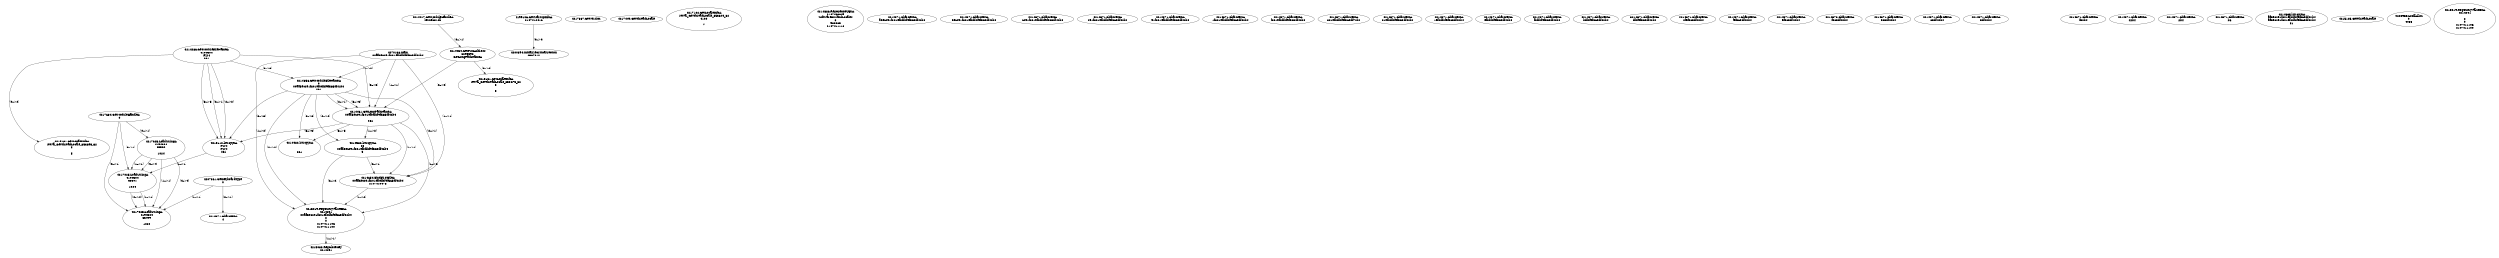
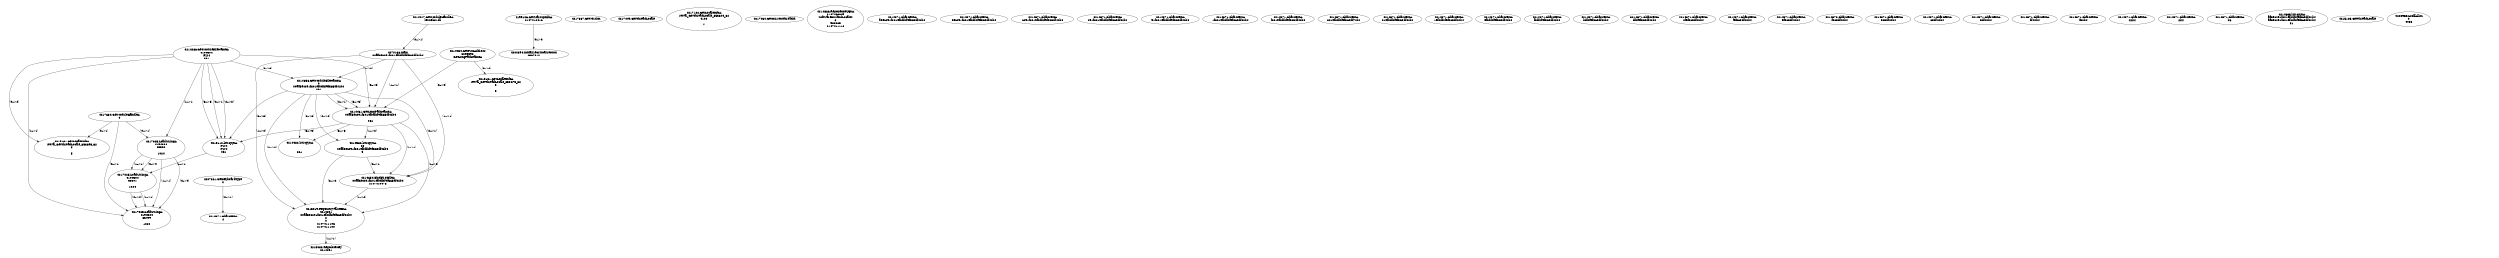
none -> (774, 19)
none -> (2035, 19)
(2465, 19) -> none
(449, 35) -> (416, 36)
none -> (185, 99)
(123, 145) -> (101, 129)
(189, 197) -> (29, 109)
